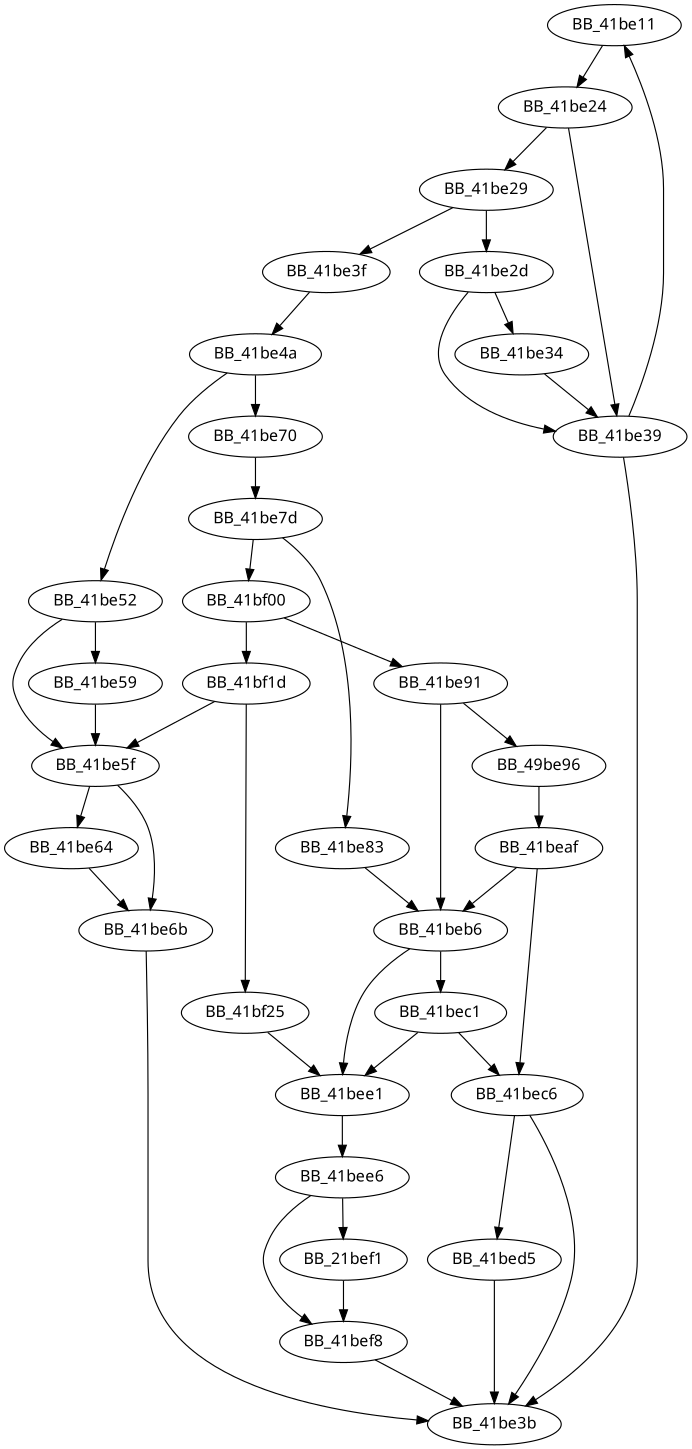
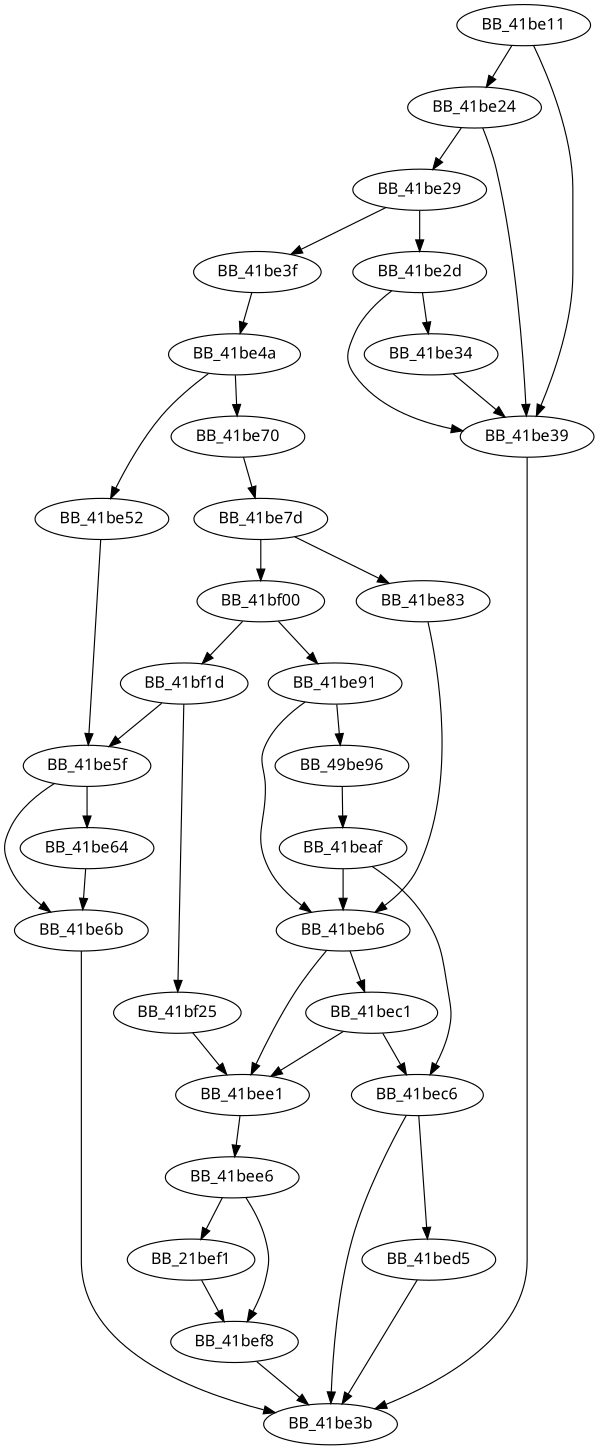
(664, 236) -> (573, 225)
(95, 684) -> none
